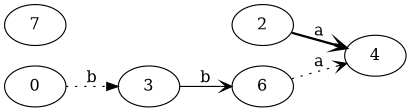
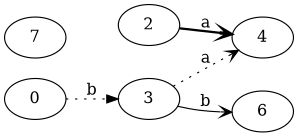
(314, 73) -> (201, 71)
